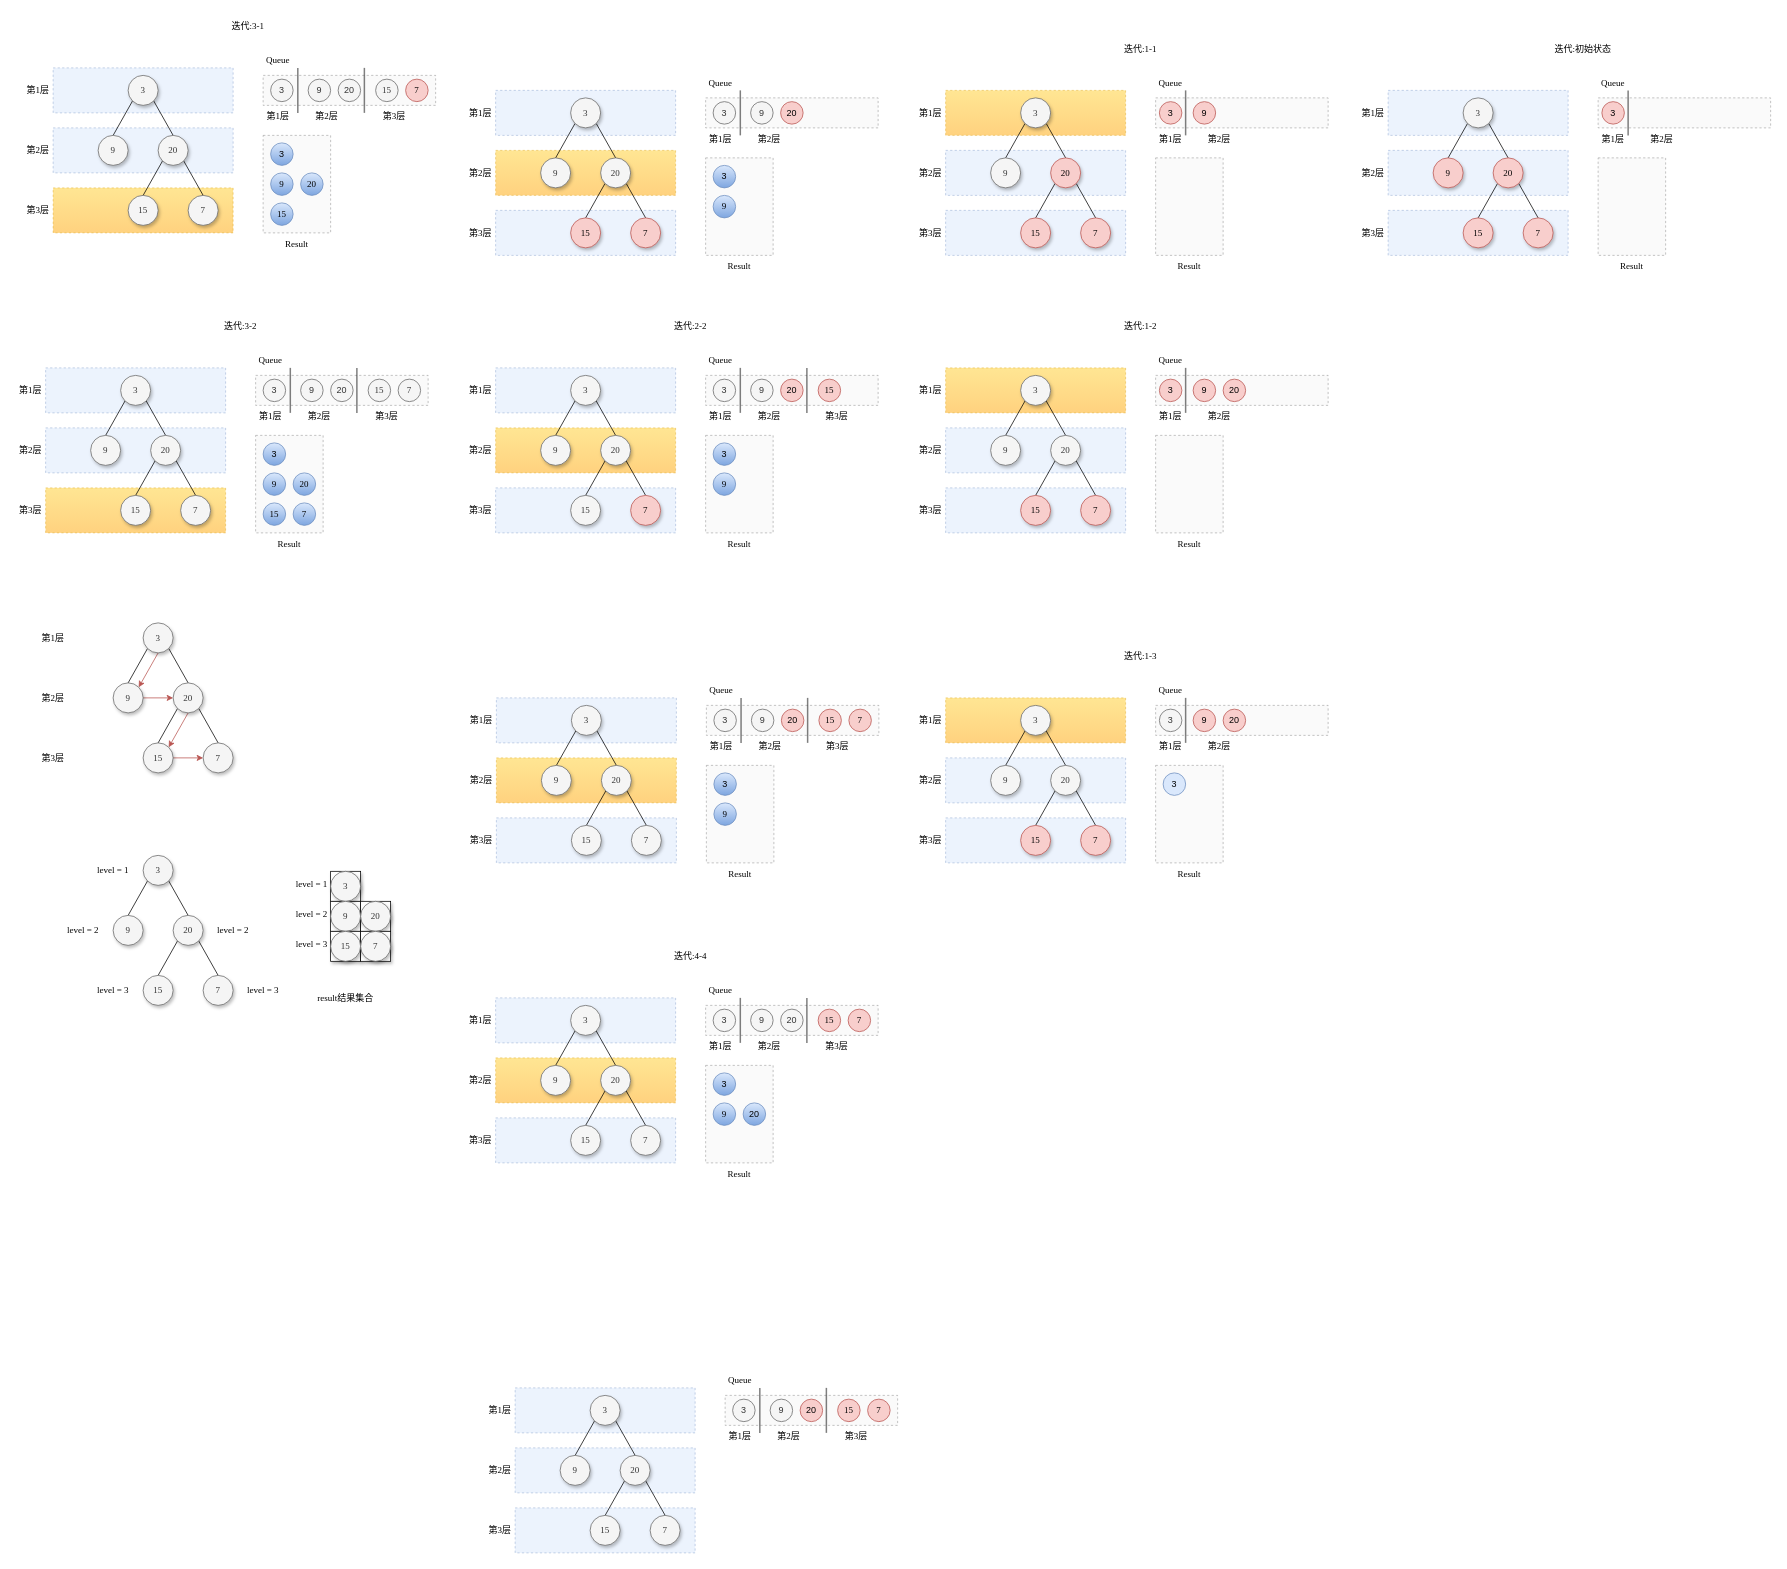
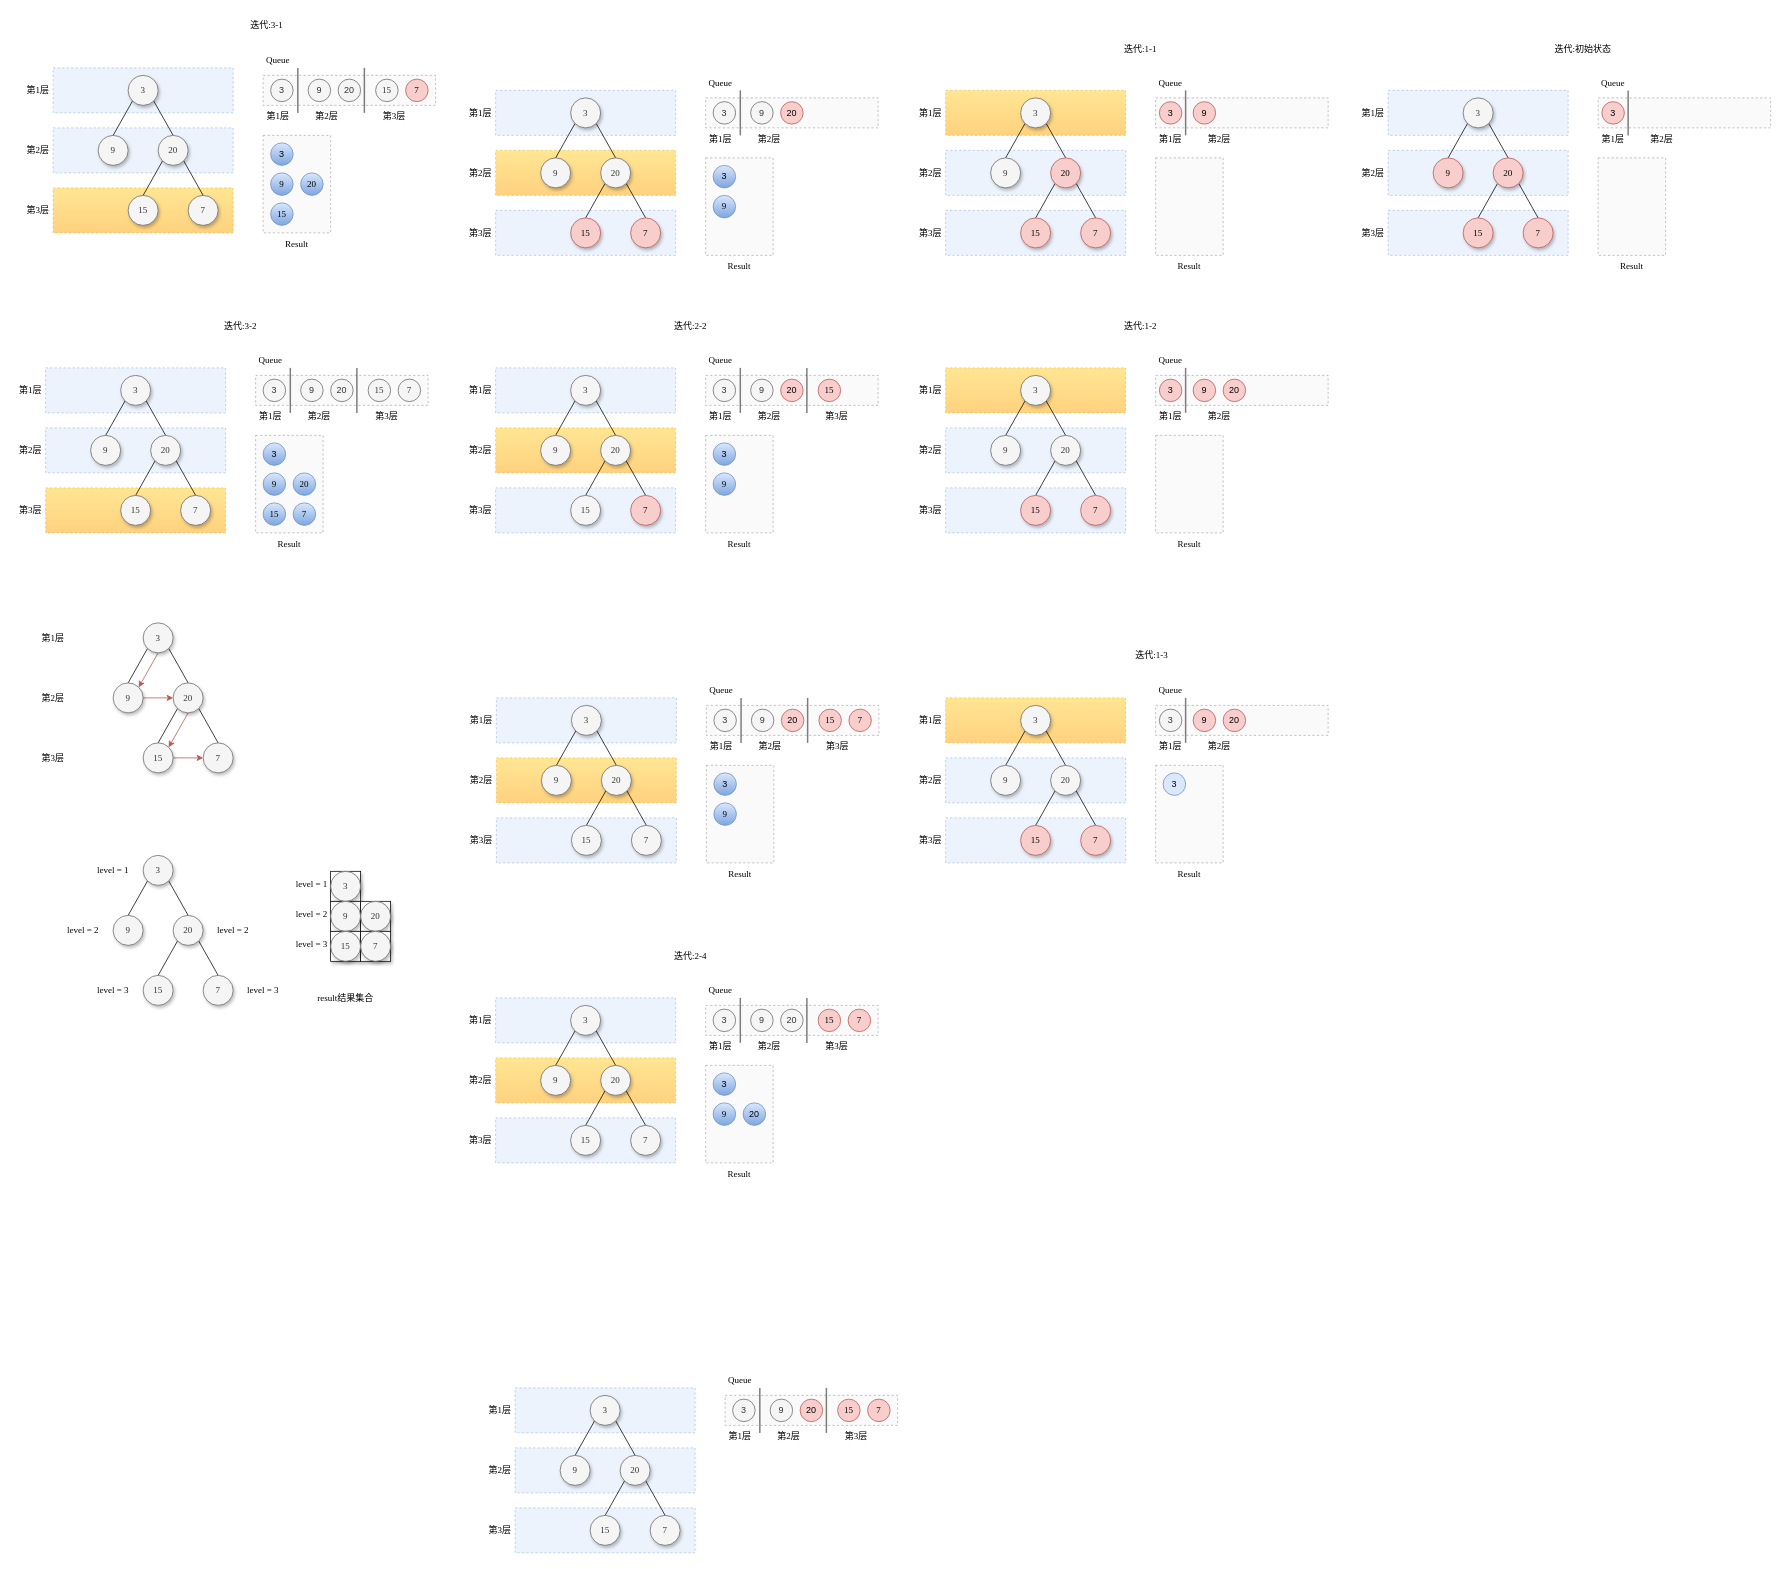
(248, 27) -> (267, 25)
(1140, 657) -> (1152, 655)
(690, 957) -> (690, 957)
